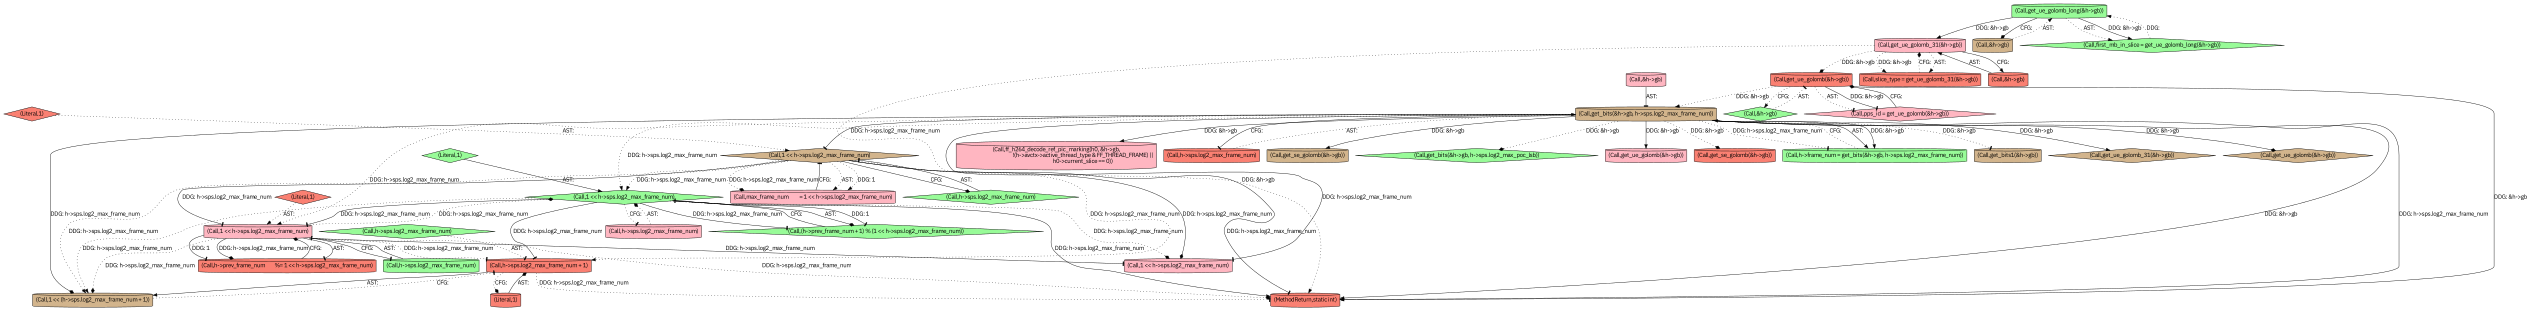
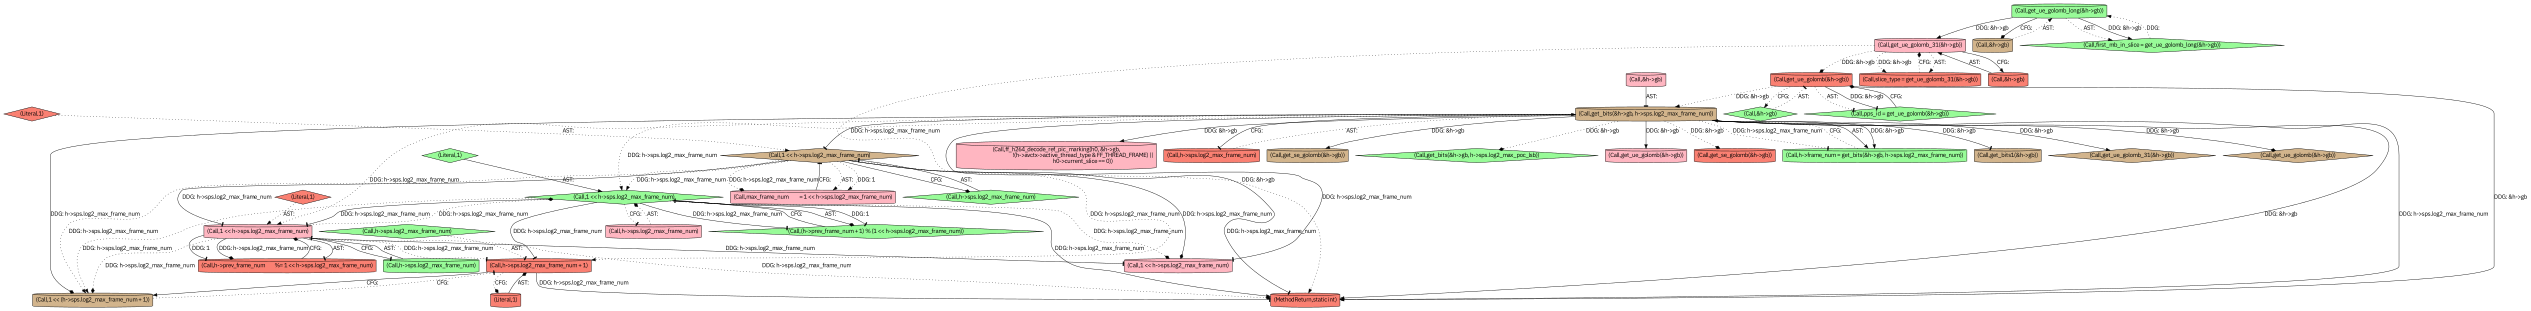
(1900, 114) -> (1900, 114)
(1908, 129) -> (1908, 129)
(373, 283) -> (373, 283)
(897, 298) -> (897, 298)
